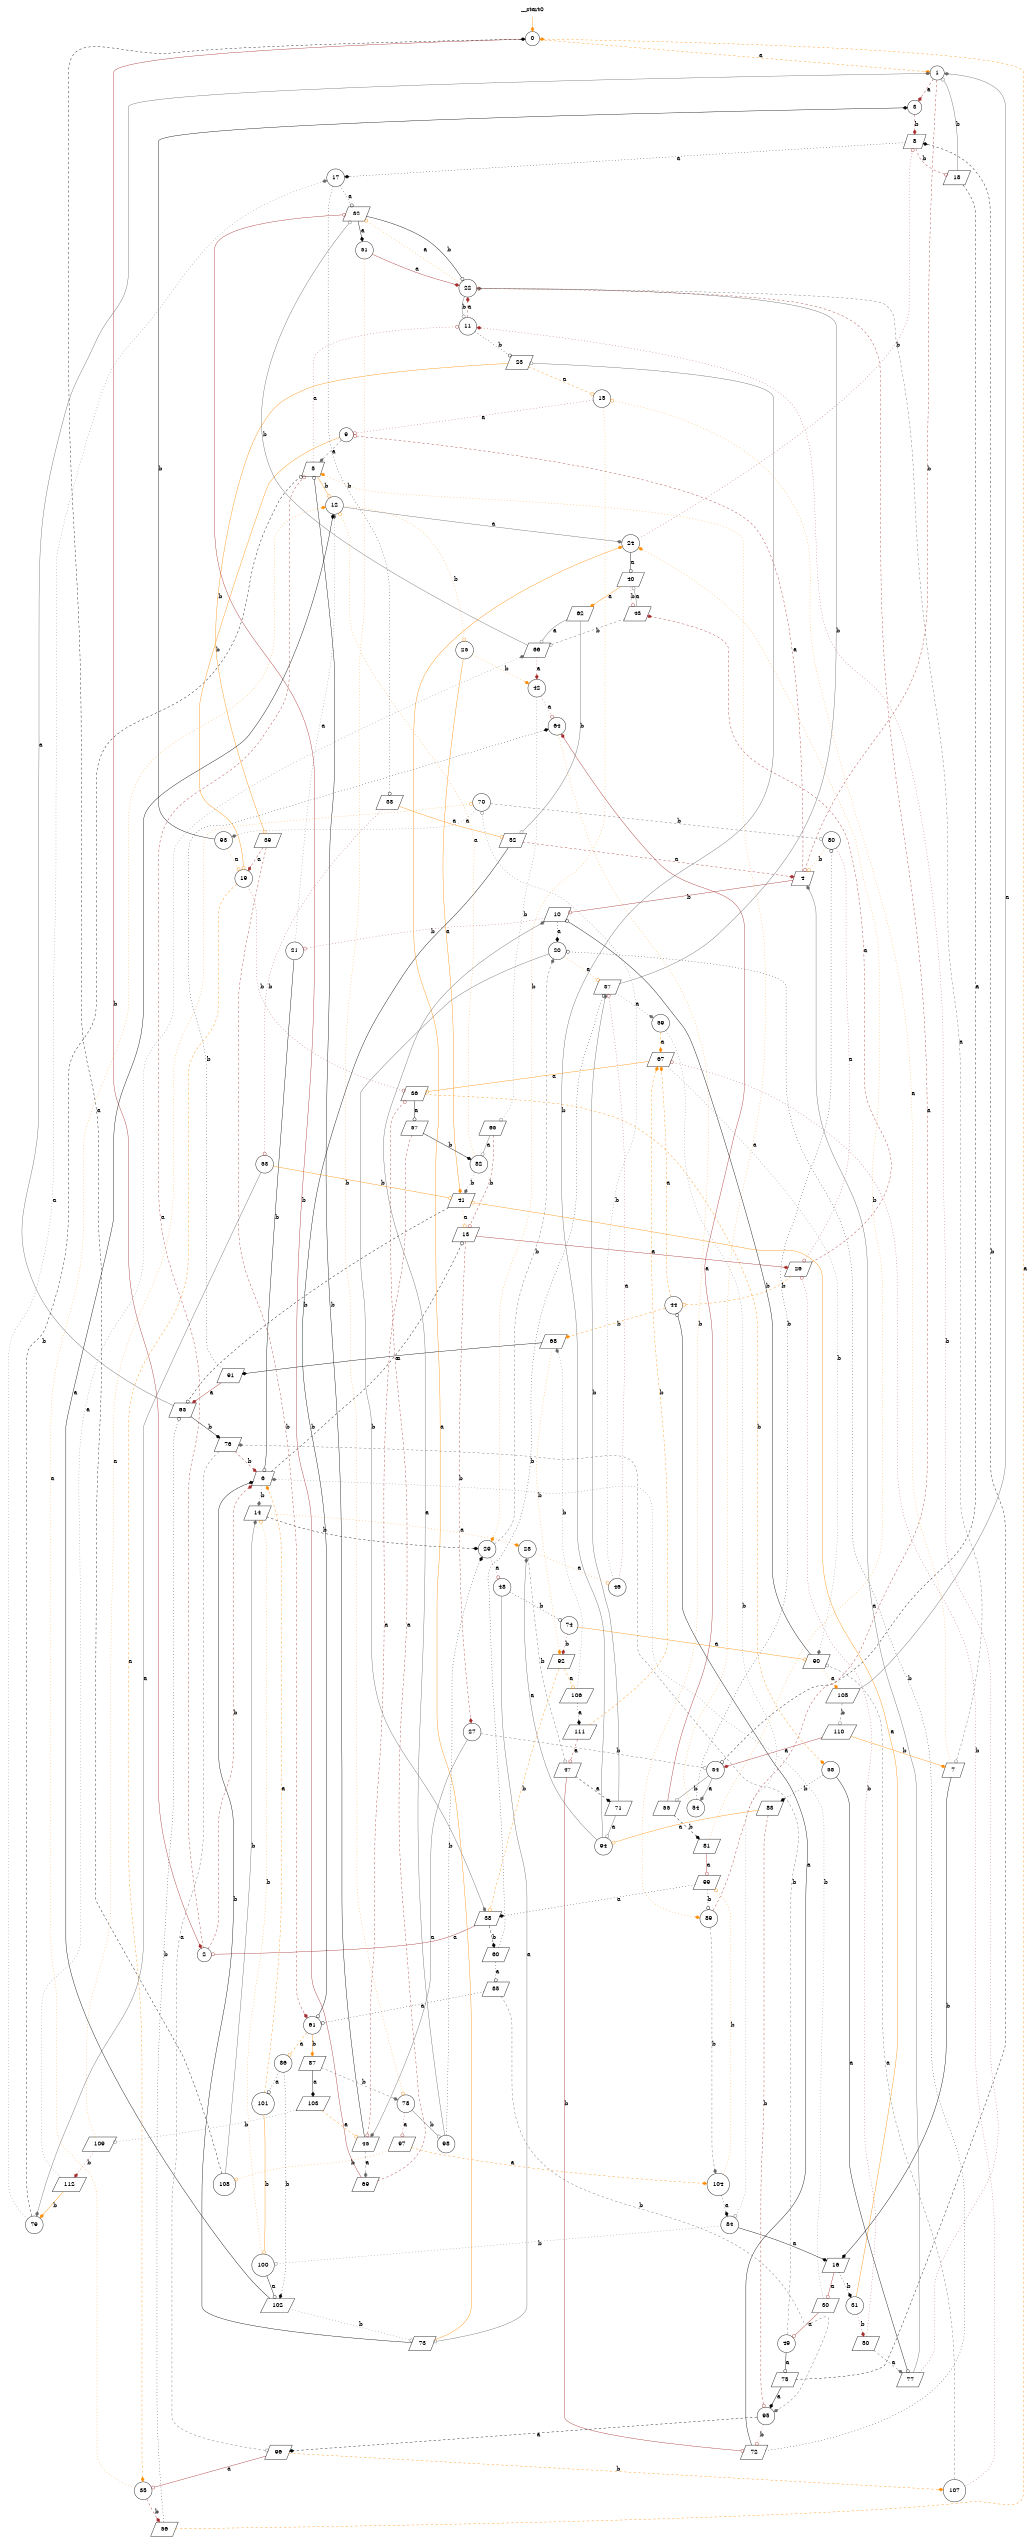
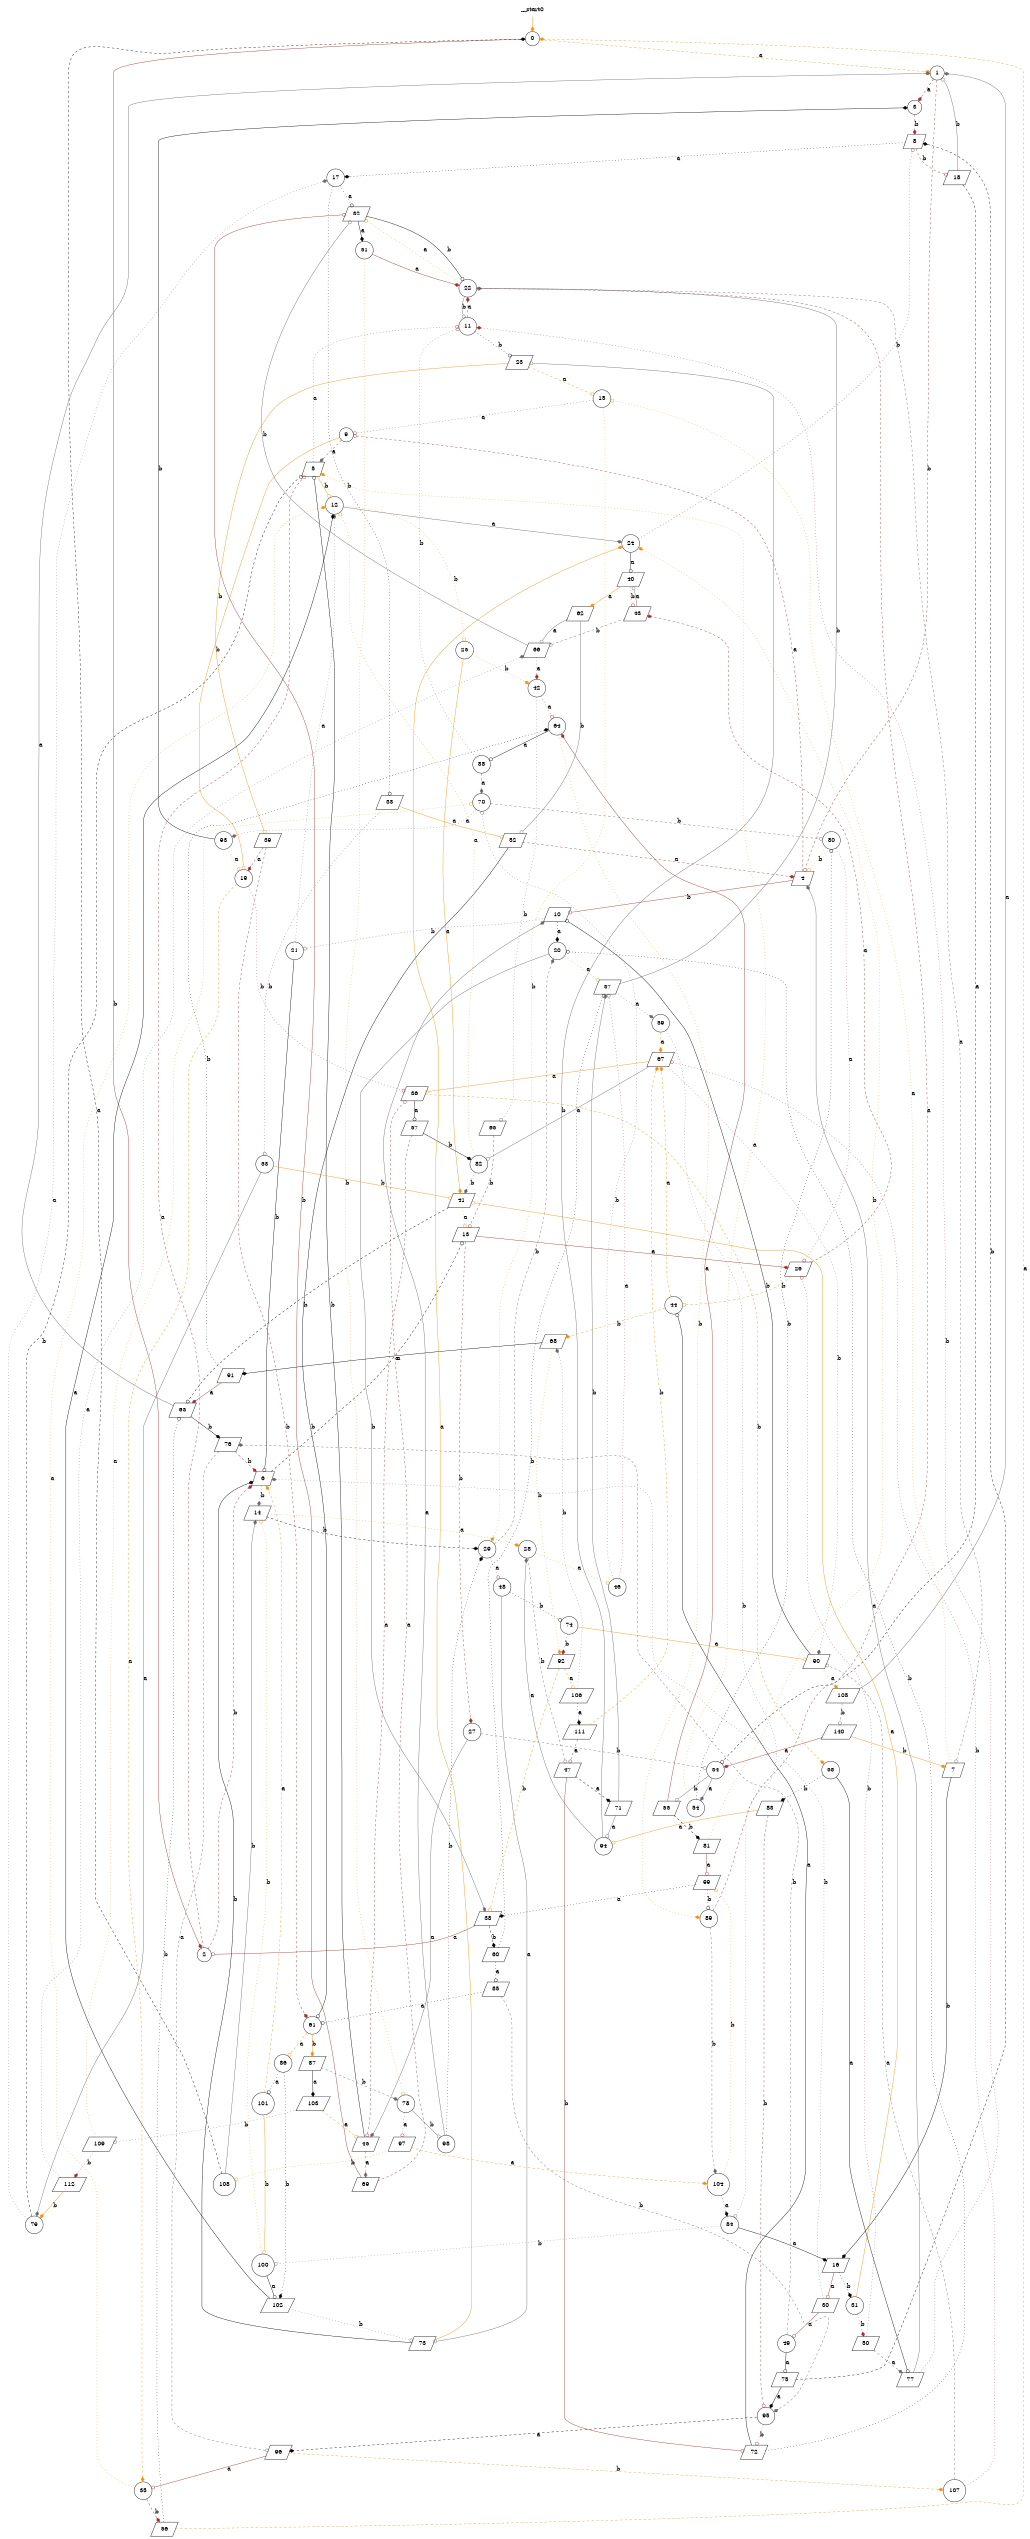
none -> (482, 764)
(487, 1144) -> (569, 1113)
(839, 1732) -> (839, 1732)
